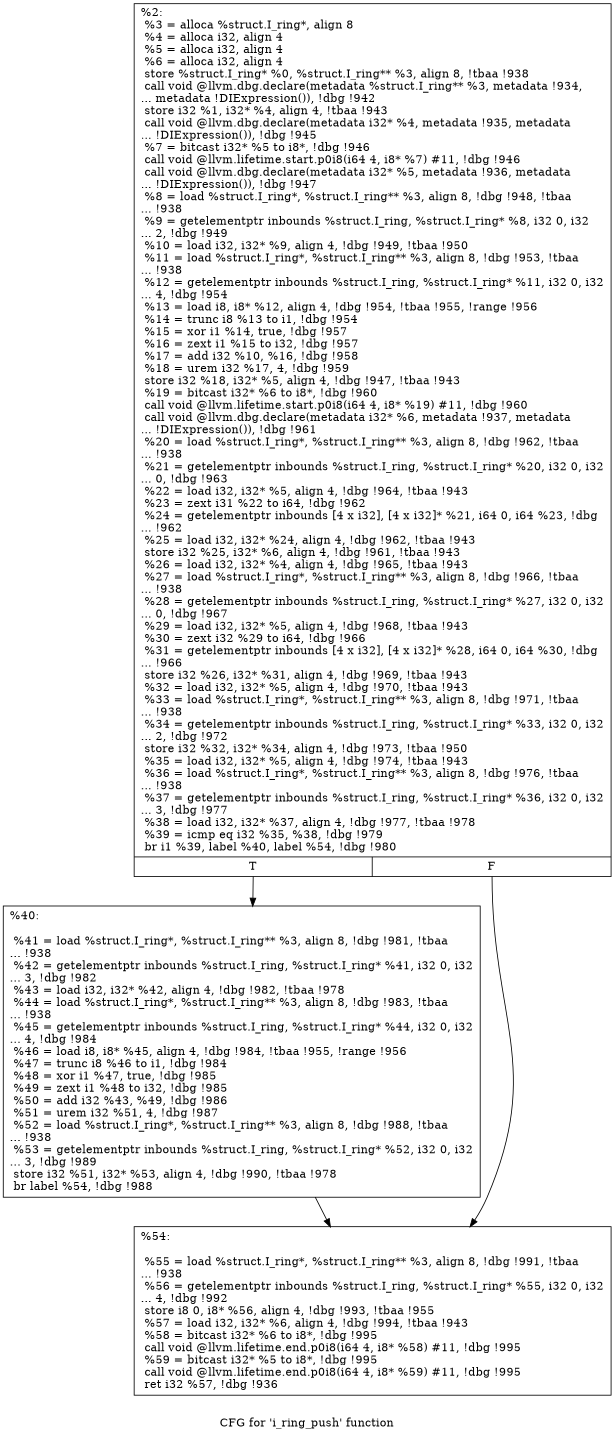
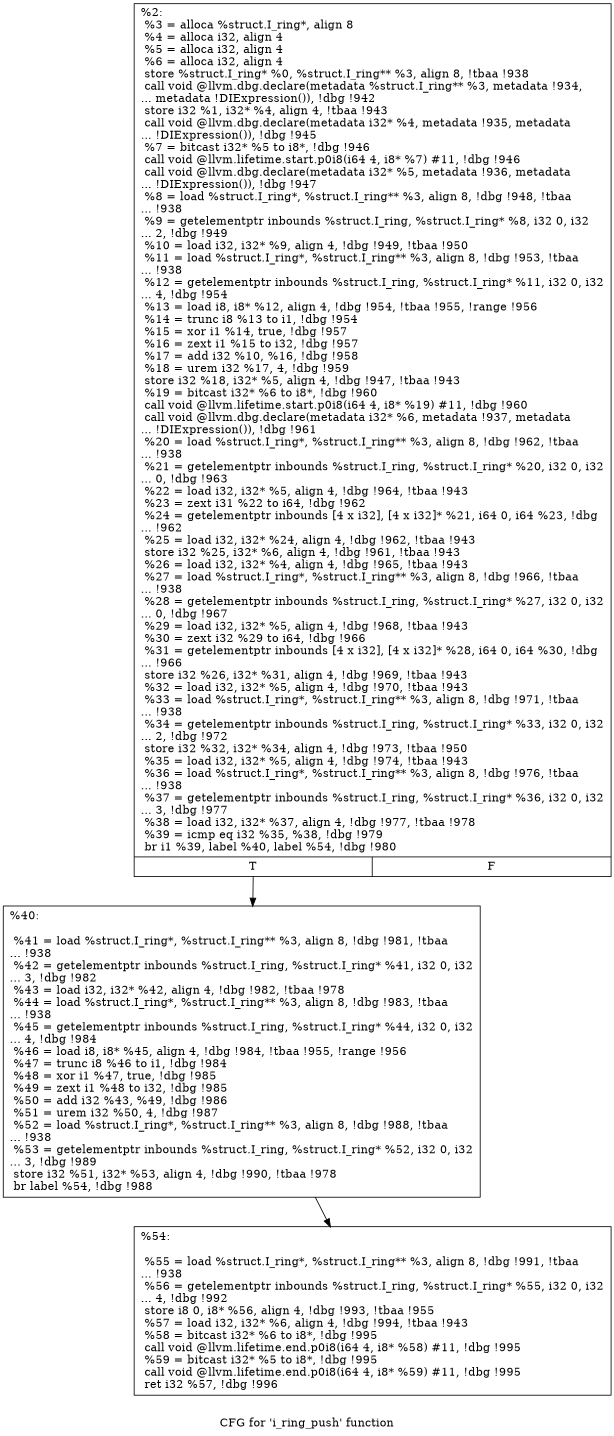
(511, 1051) -> none
(115, 1113) -> (115, 1113)
(210, 1385) -> (210, 1385)
